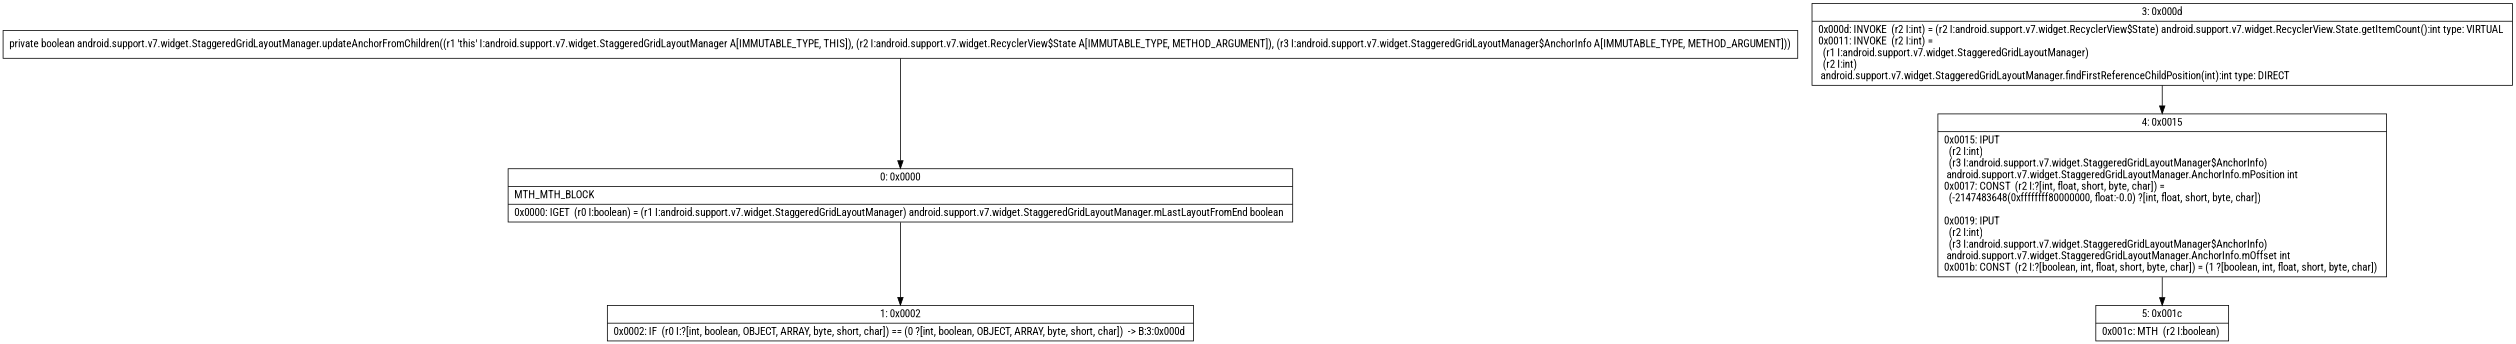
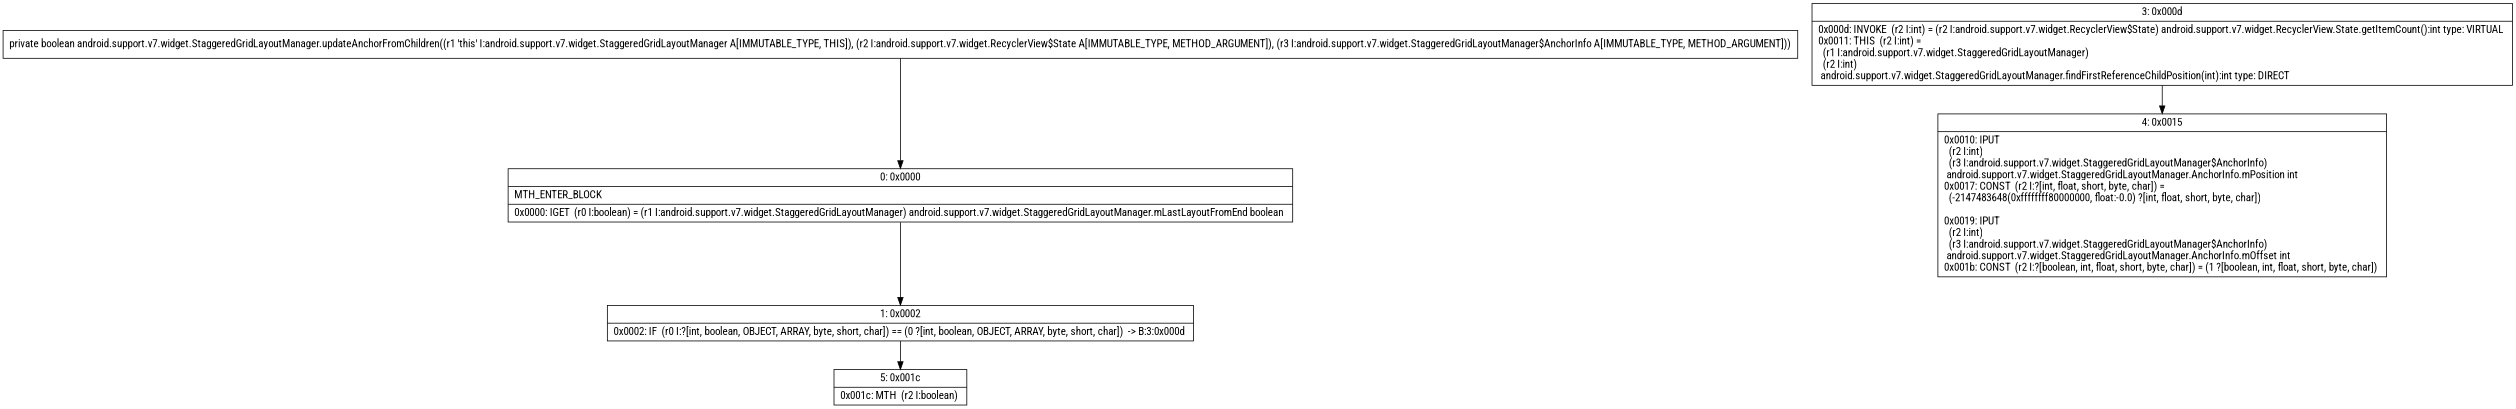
(1877, 41) -> (1871, 41)
(1974, 140) -> (1974, 140)
(554, 195) -> (558, 195)
(2162, 287) -> (900, 351)
